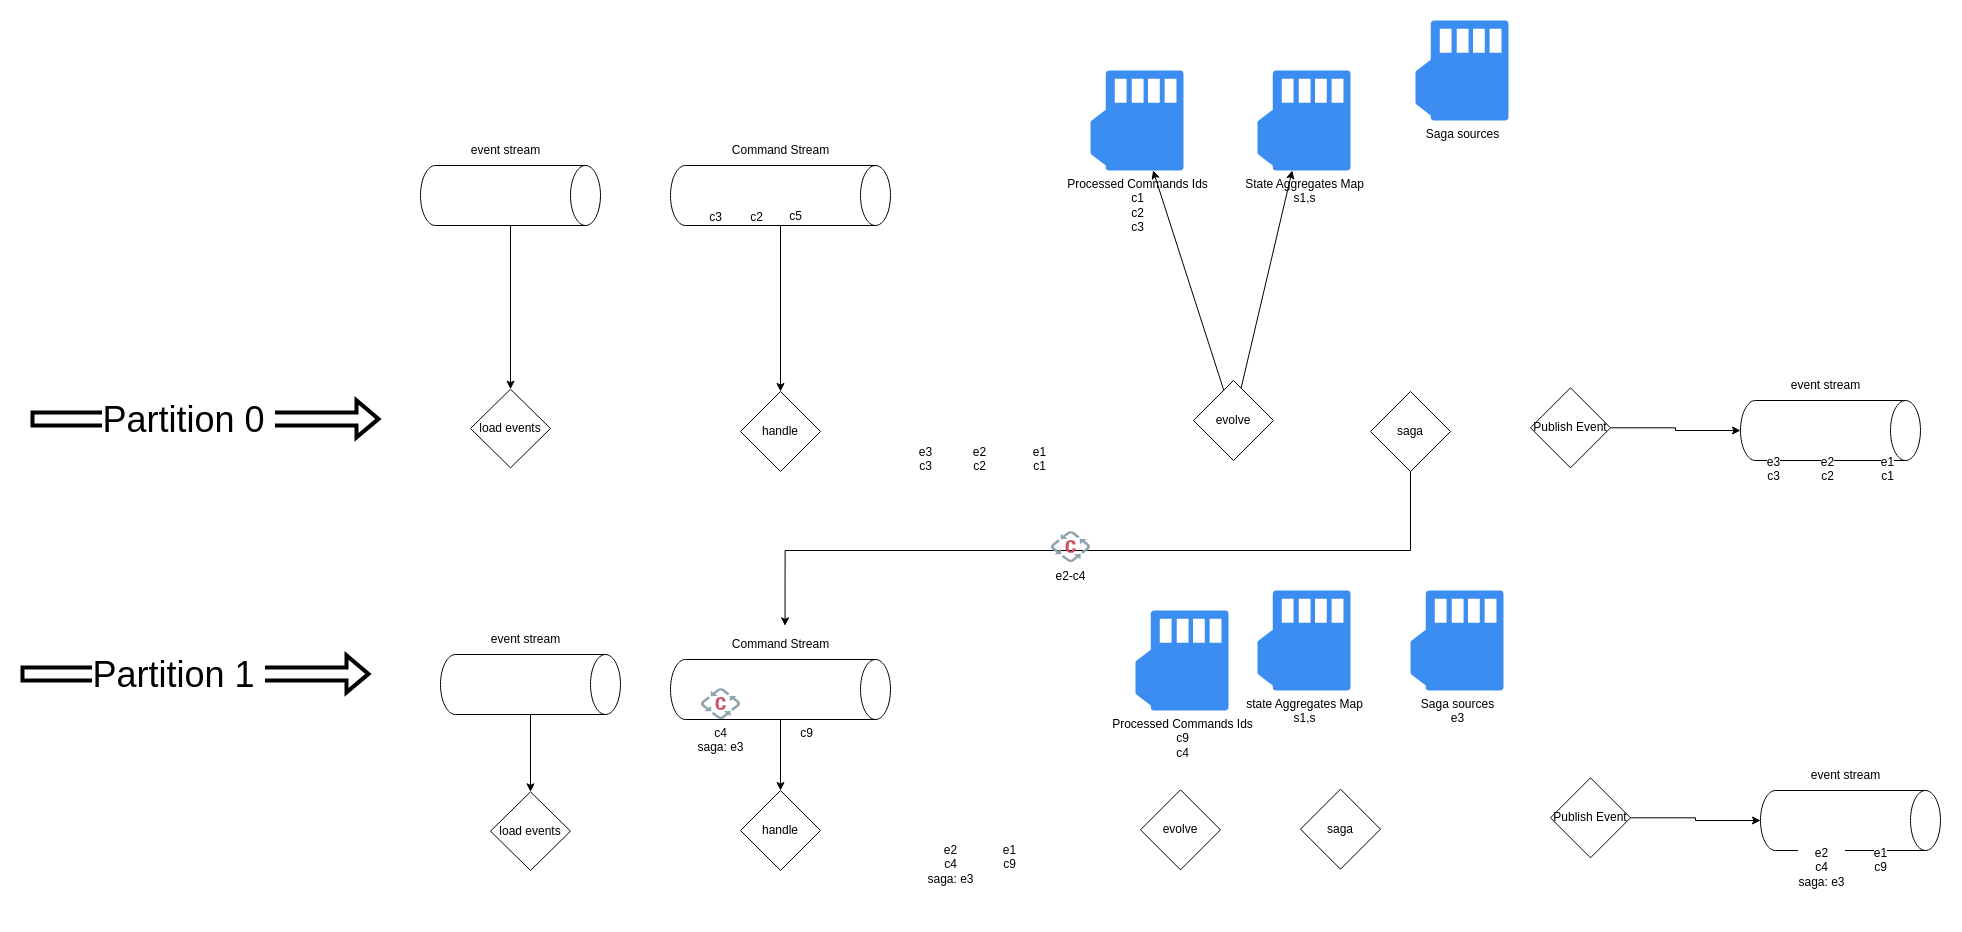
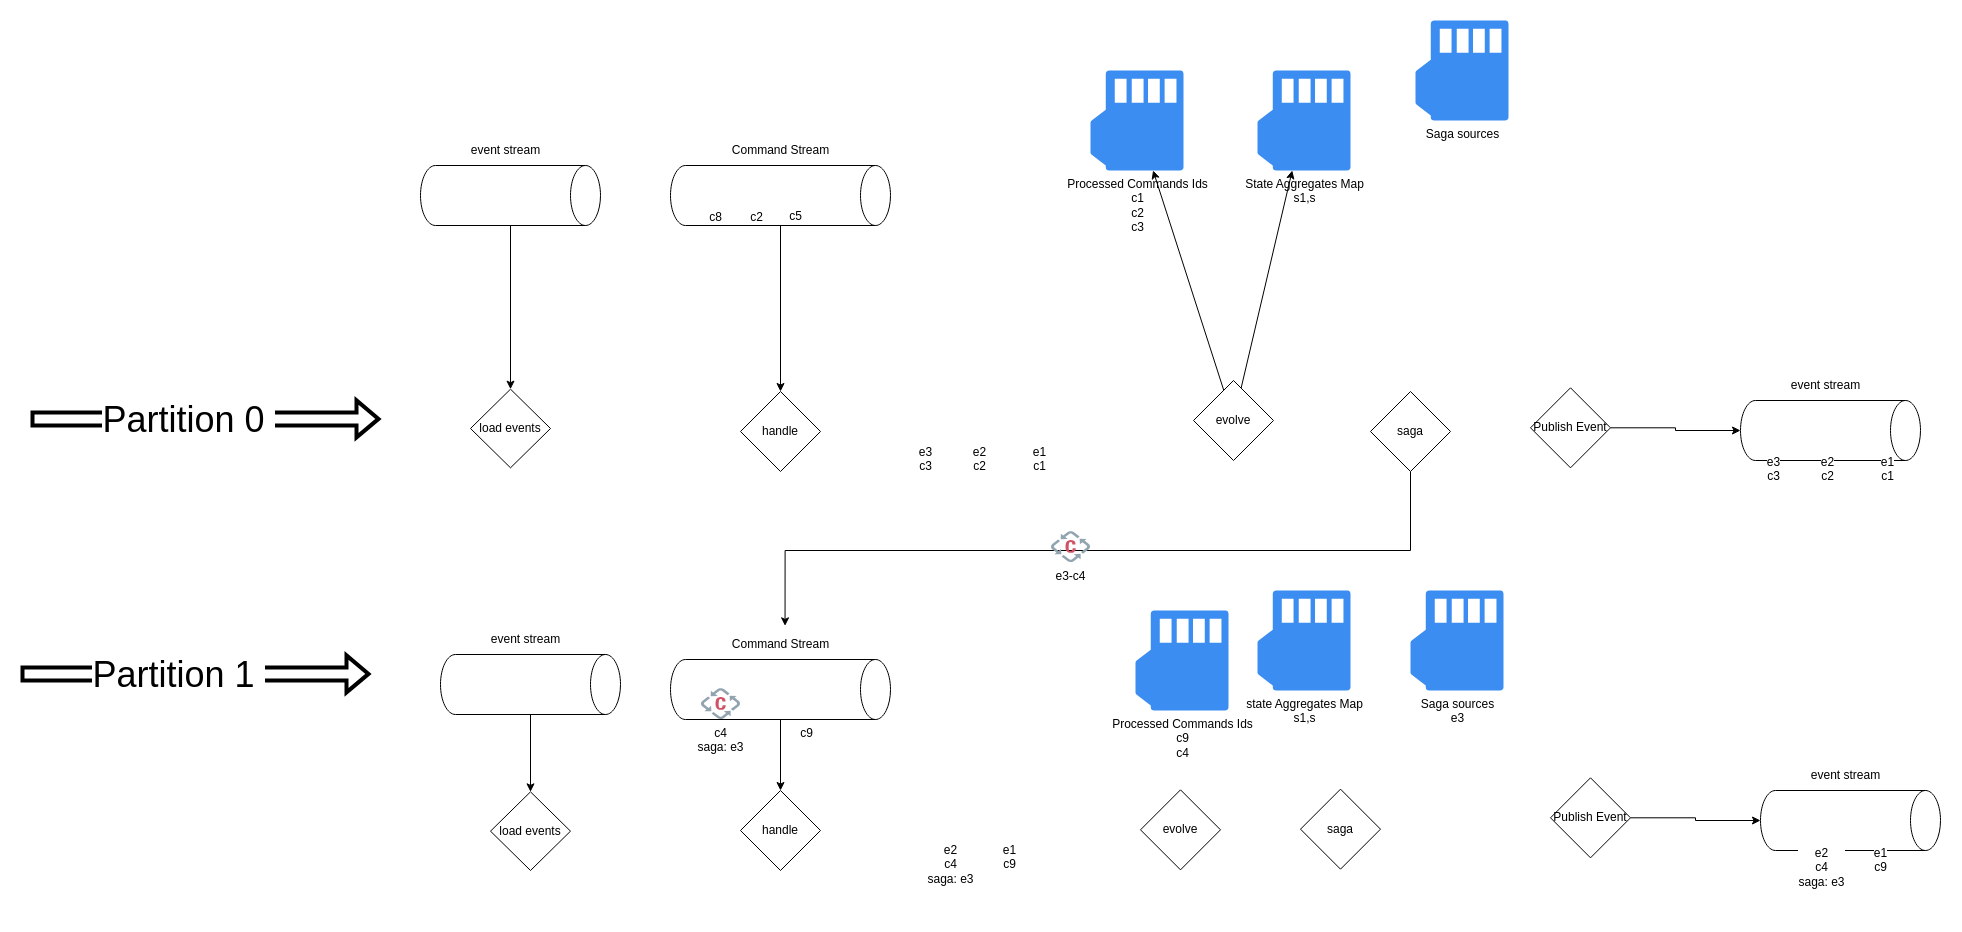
(716, 218) -> (716, 218)
(1071, 577) -> (1071, 577)
